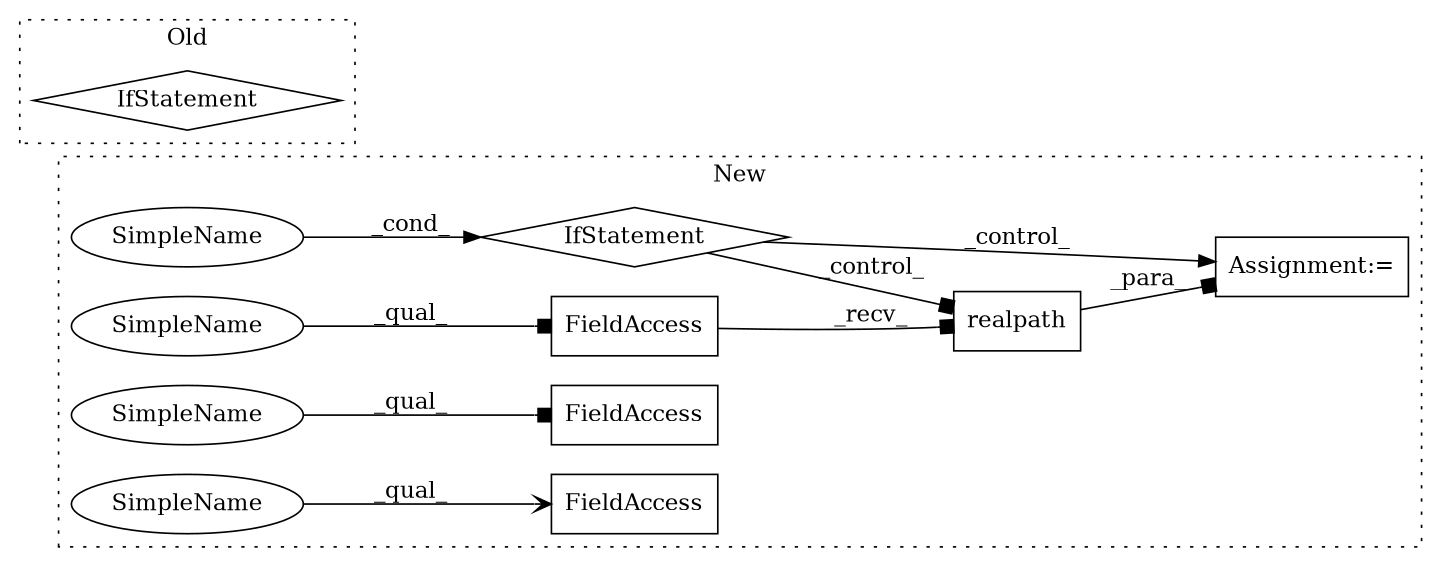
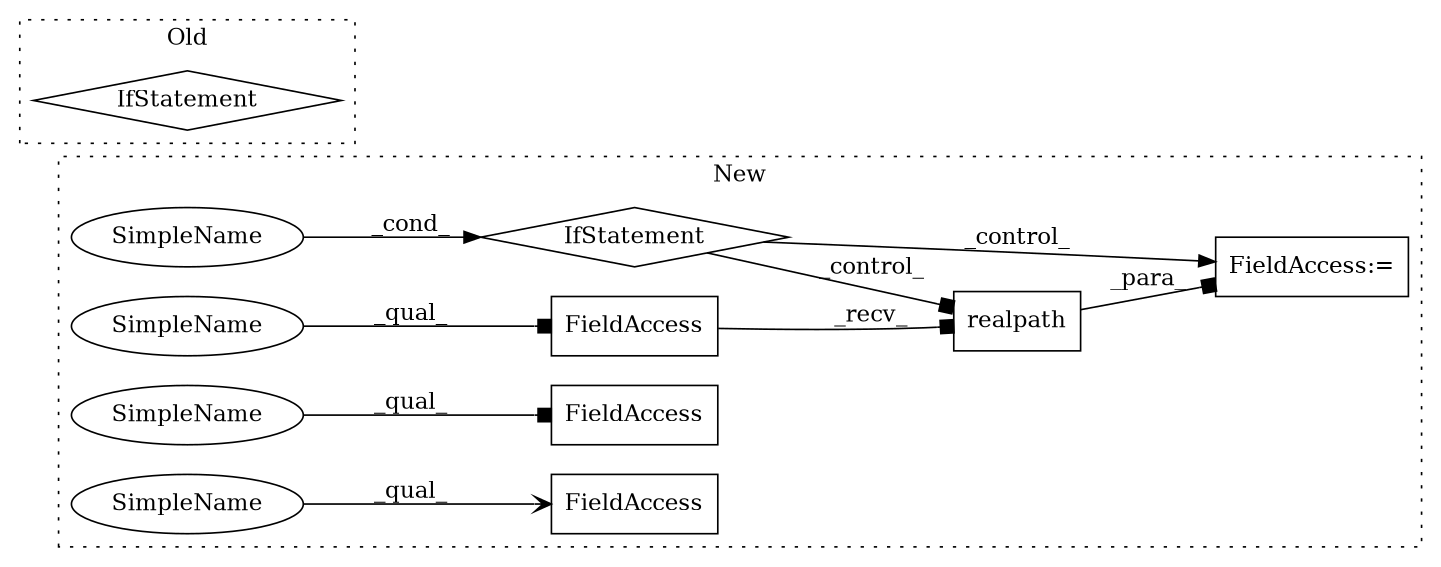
(1312, 267) -> (1312, 267)
